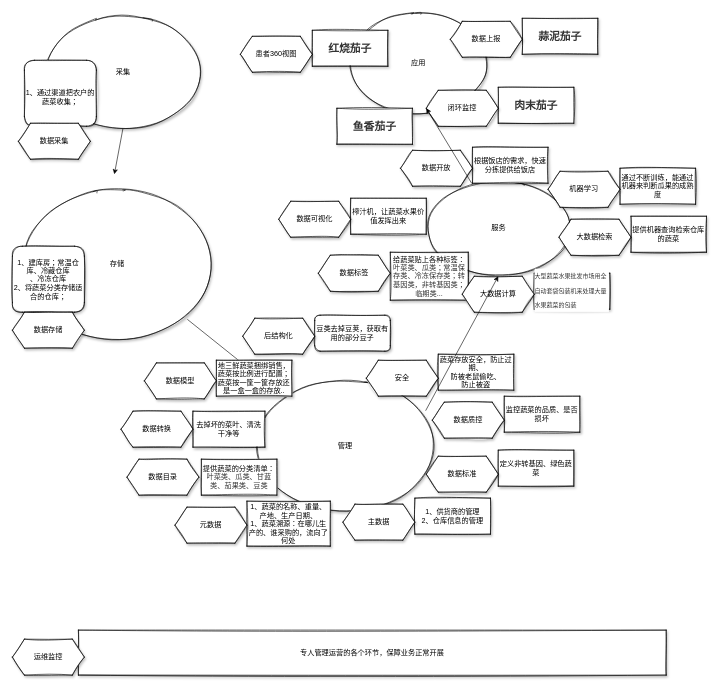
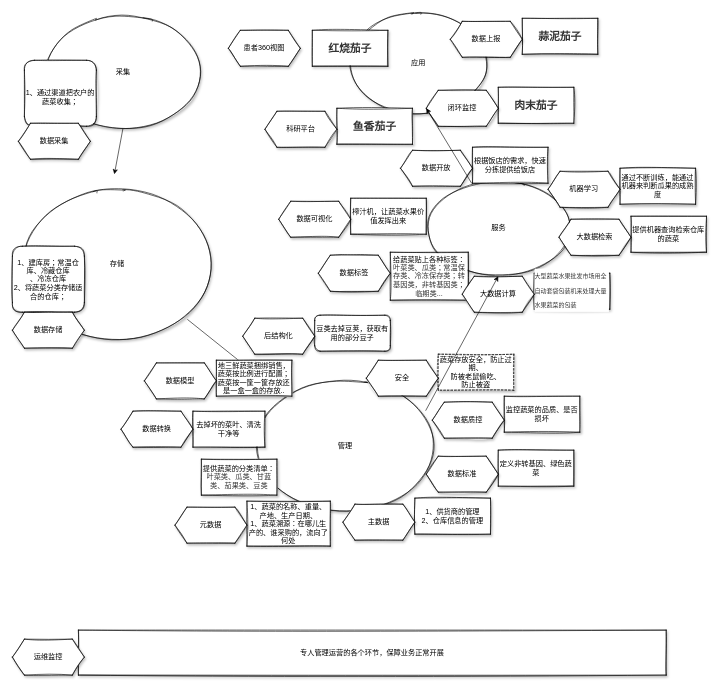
(276, 54) -> (264, 48)
none -> (301, 129)
(476, 372) -> (476, 372)
(163, 477) -> none
